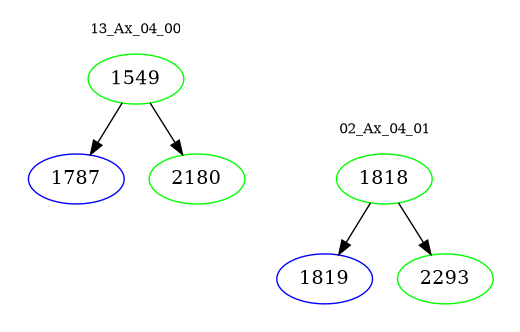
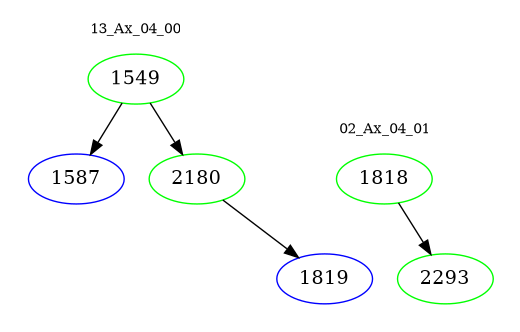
(76, 179) -> (76, 179)
(358, 223) -> (255, 224)
